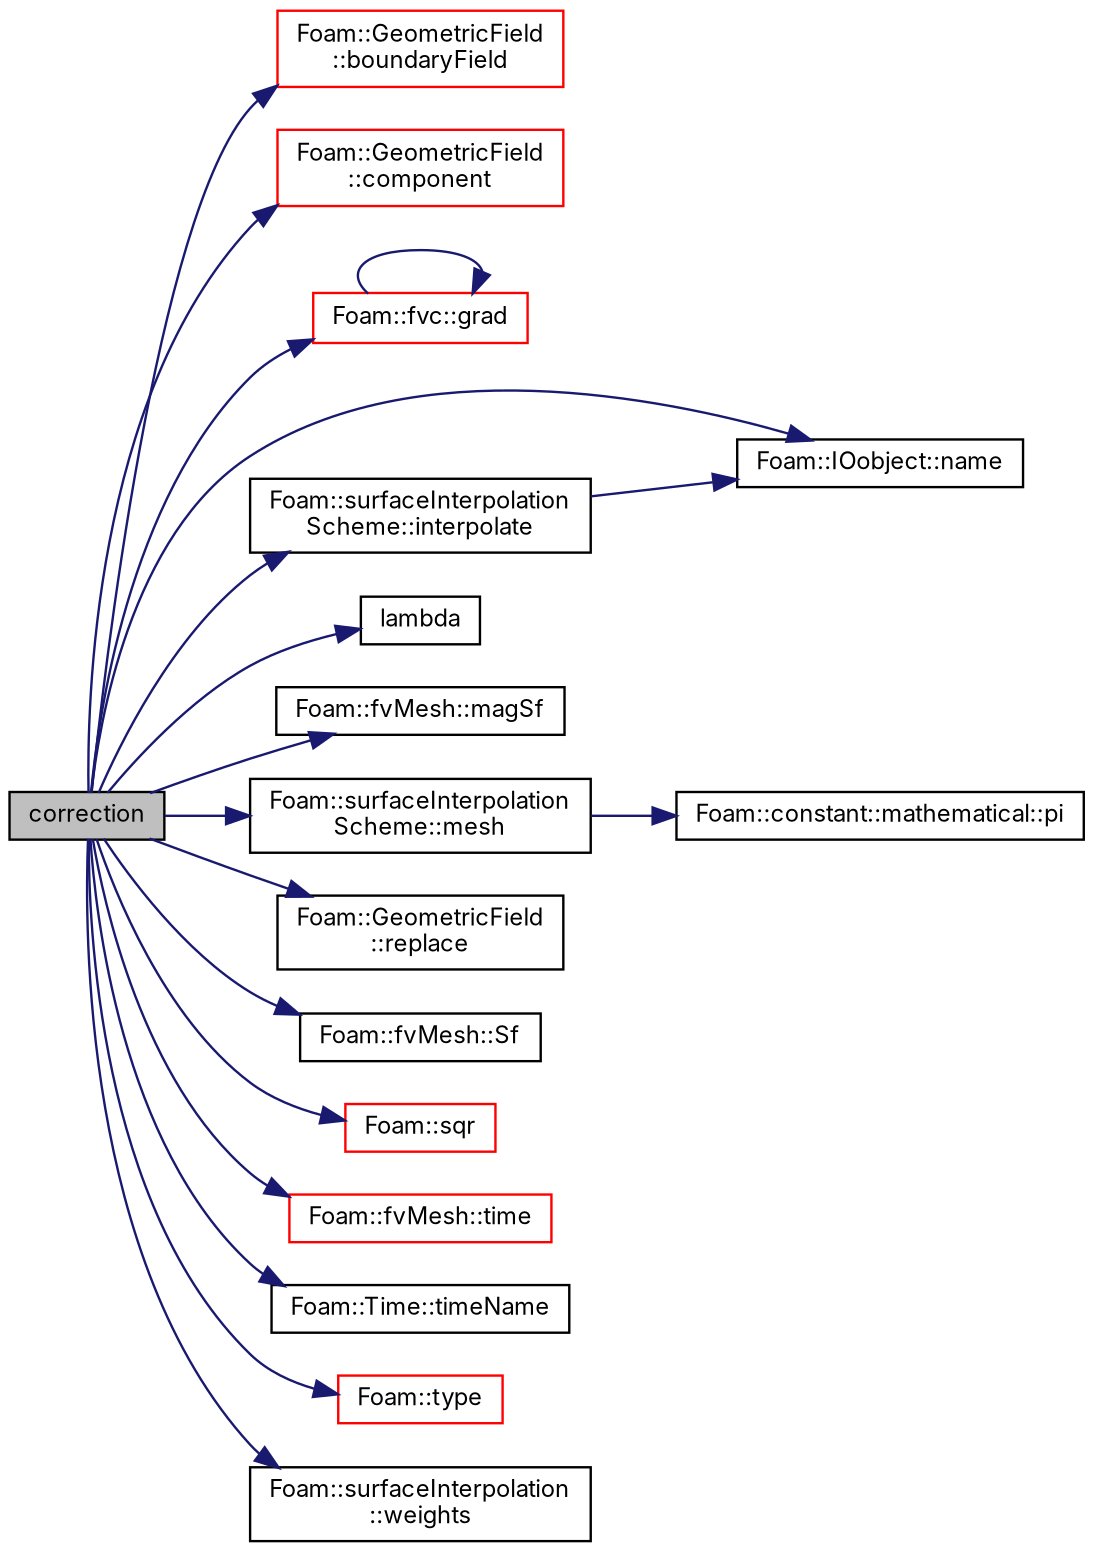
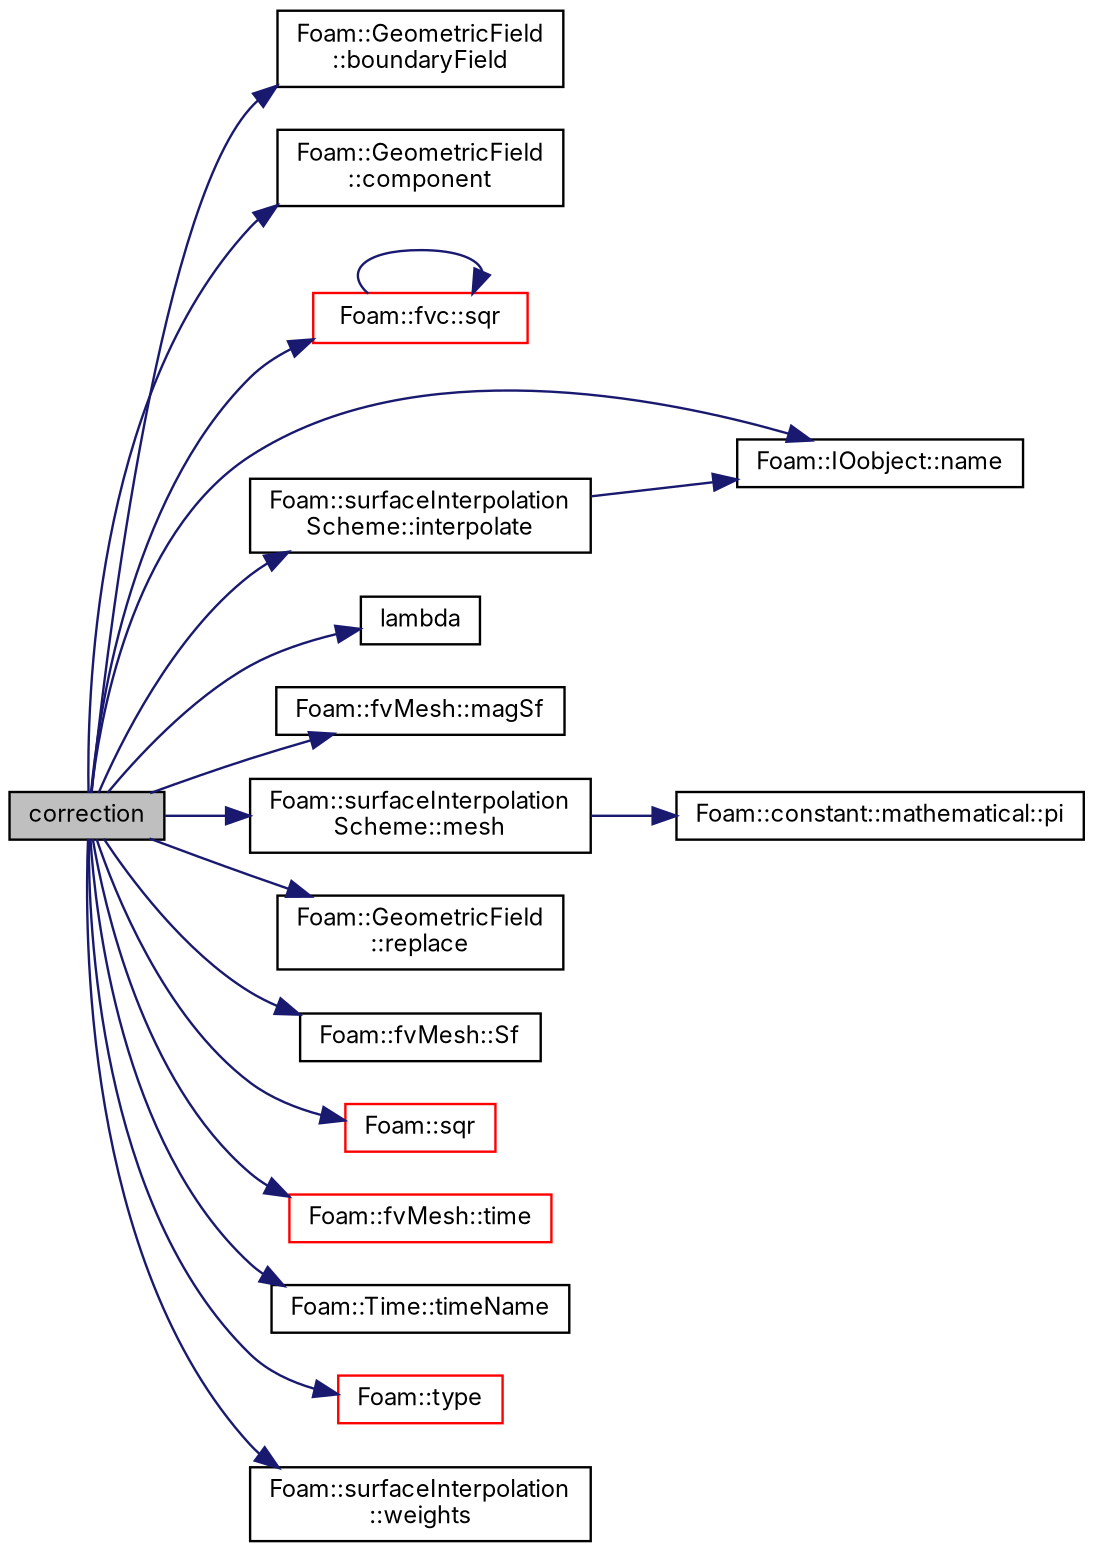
(420, 49) -> (420, 49)
(420, 168) -> (420, 168)
(420, 318) -> (420, 318)
